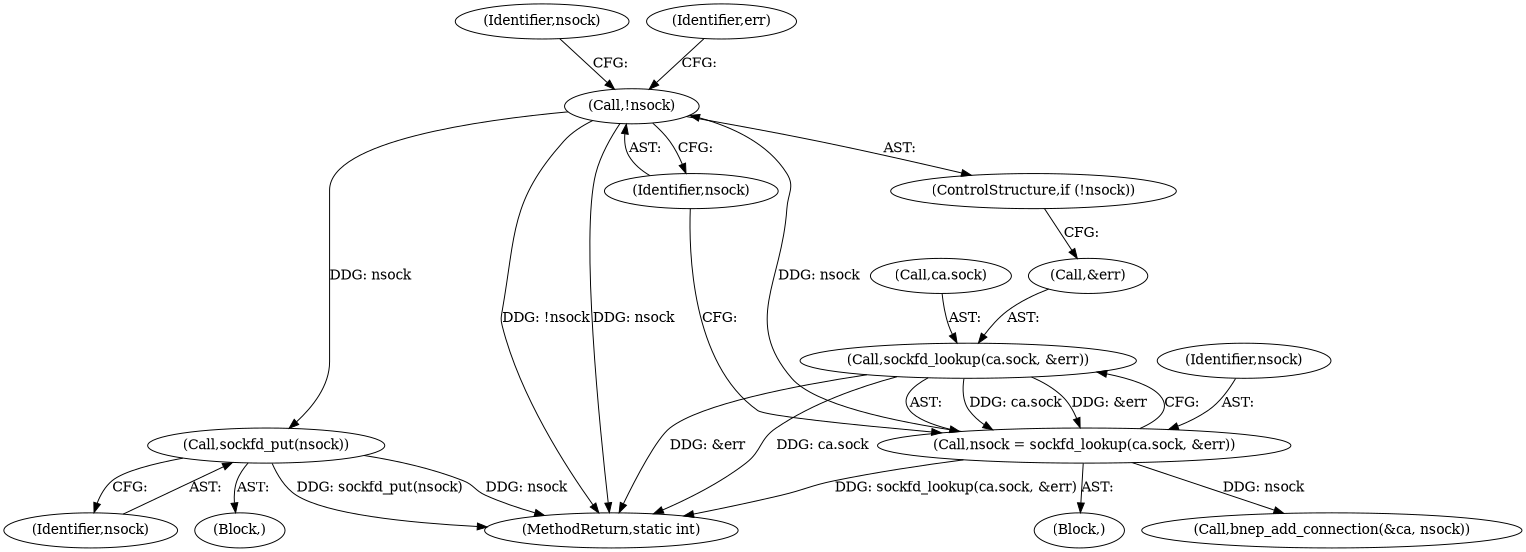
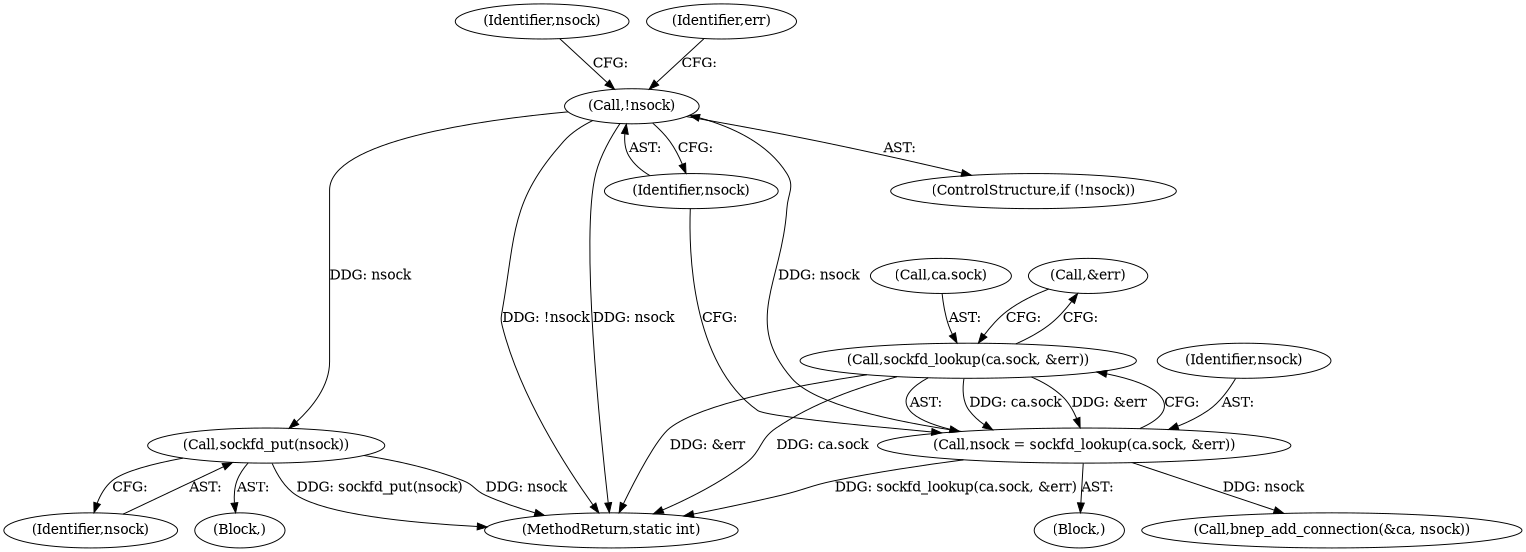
(1058, 230) -> (1047, 327)
(1026, 318) -> (1026, 318)
